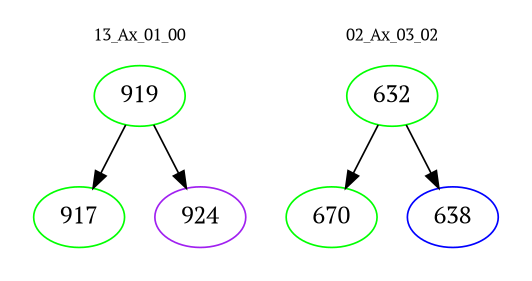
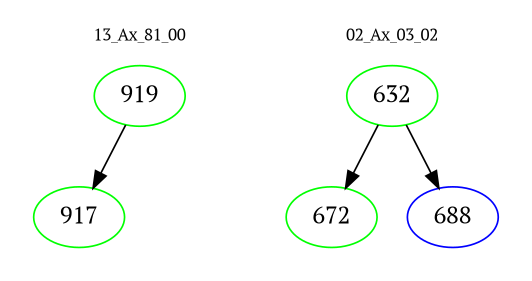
(140, 36) -> (140, 36)
(200, 217) -> none
(332, 217) -> (332, 217)
(453, 217) -> (453, 217)
